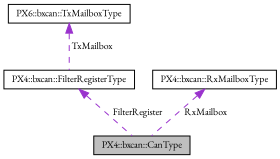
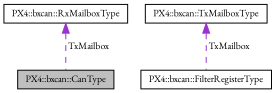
(69, 14) -> (206, 14)
(205, 112) -> (88, 47)
(109, 116) -> none
